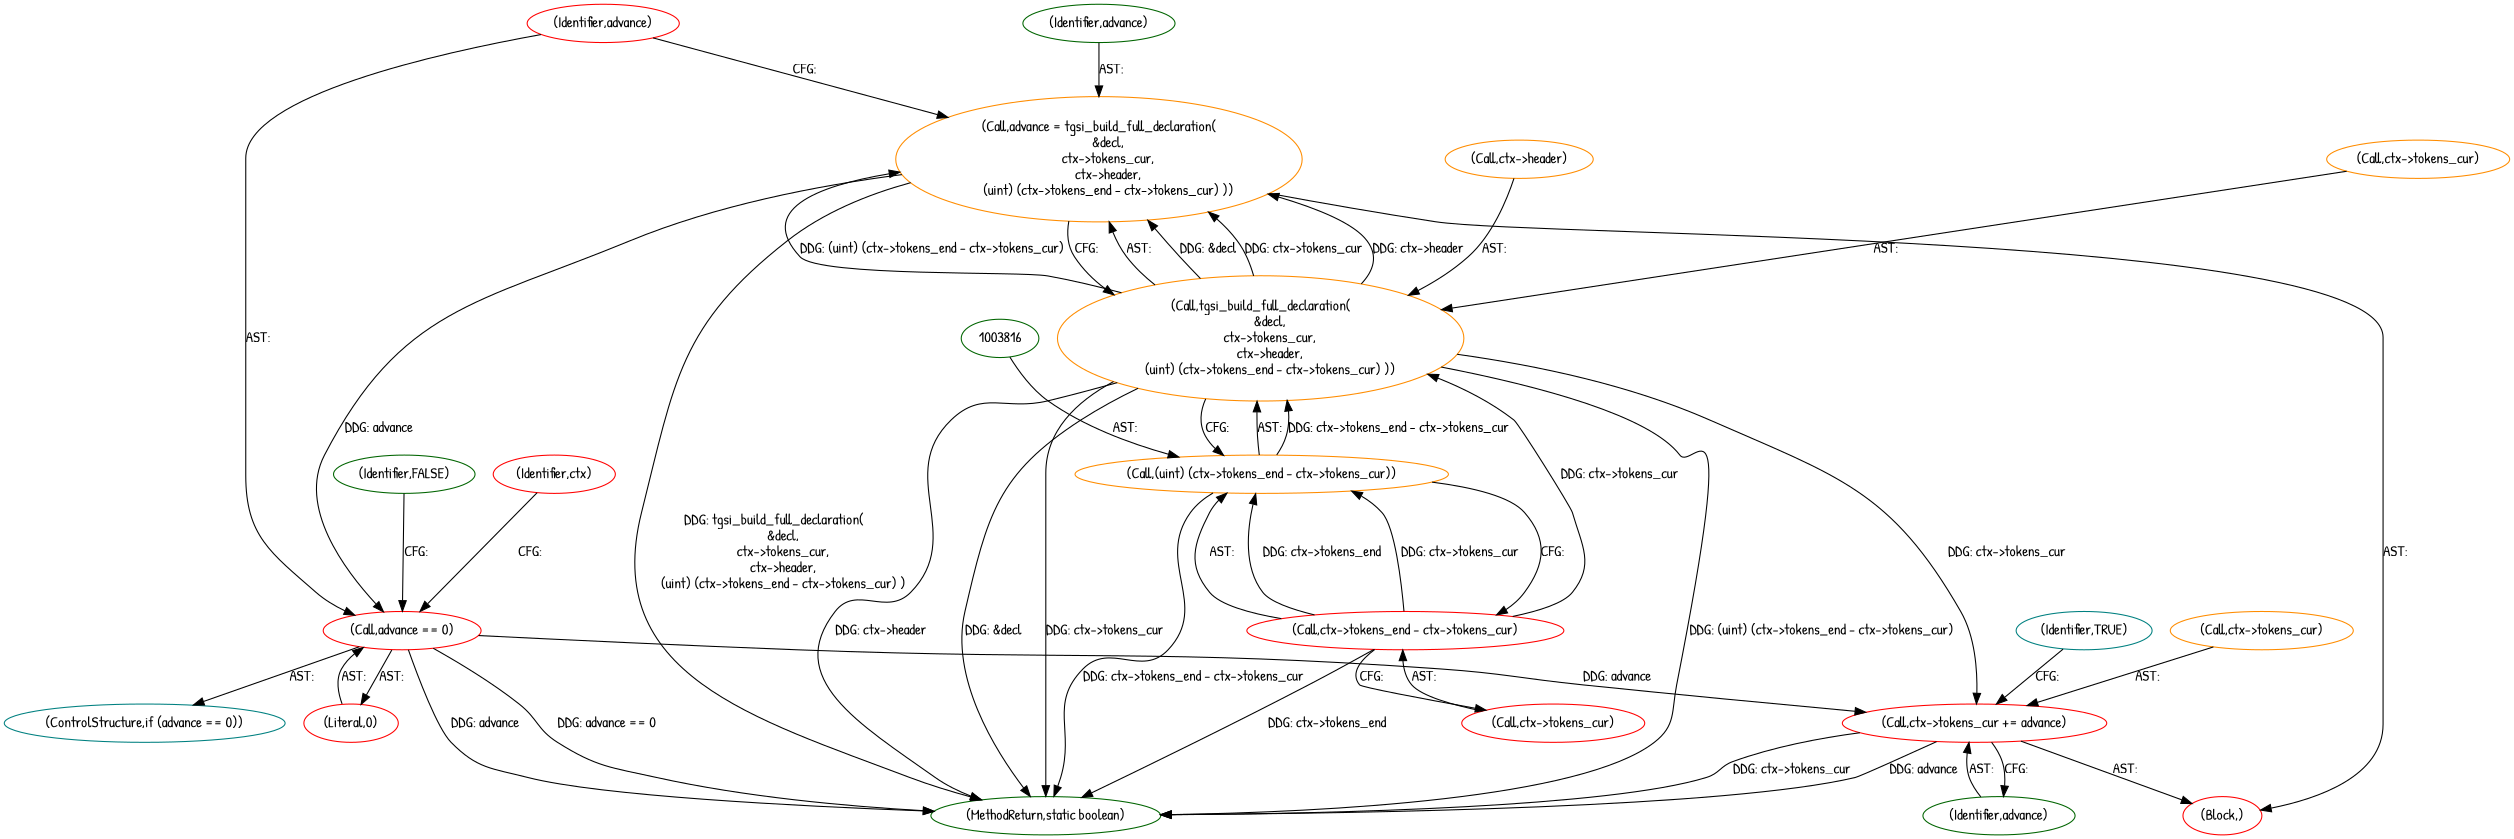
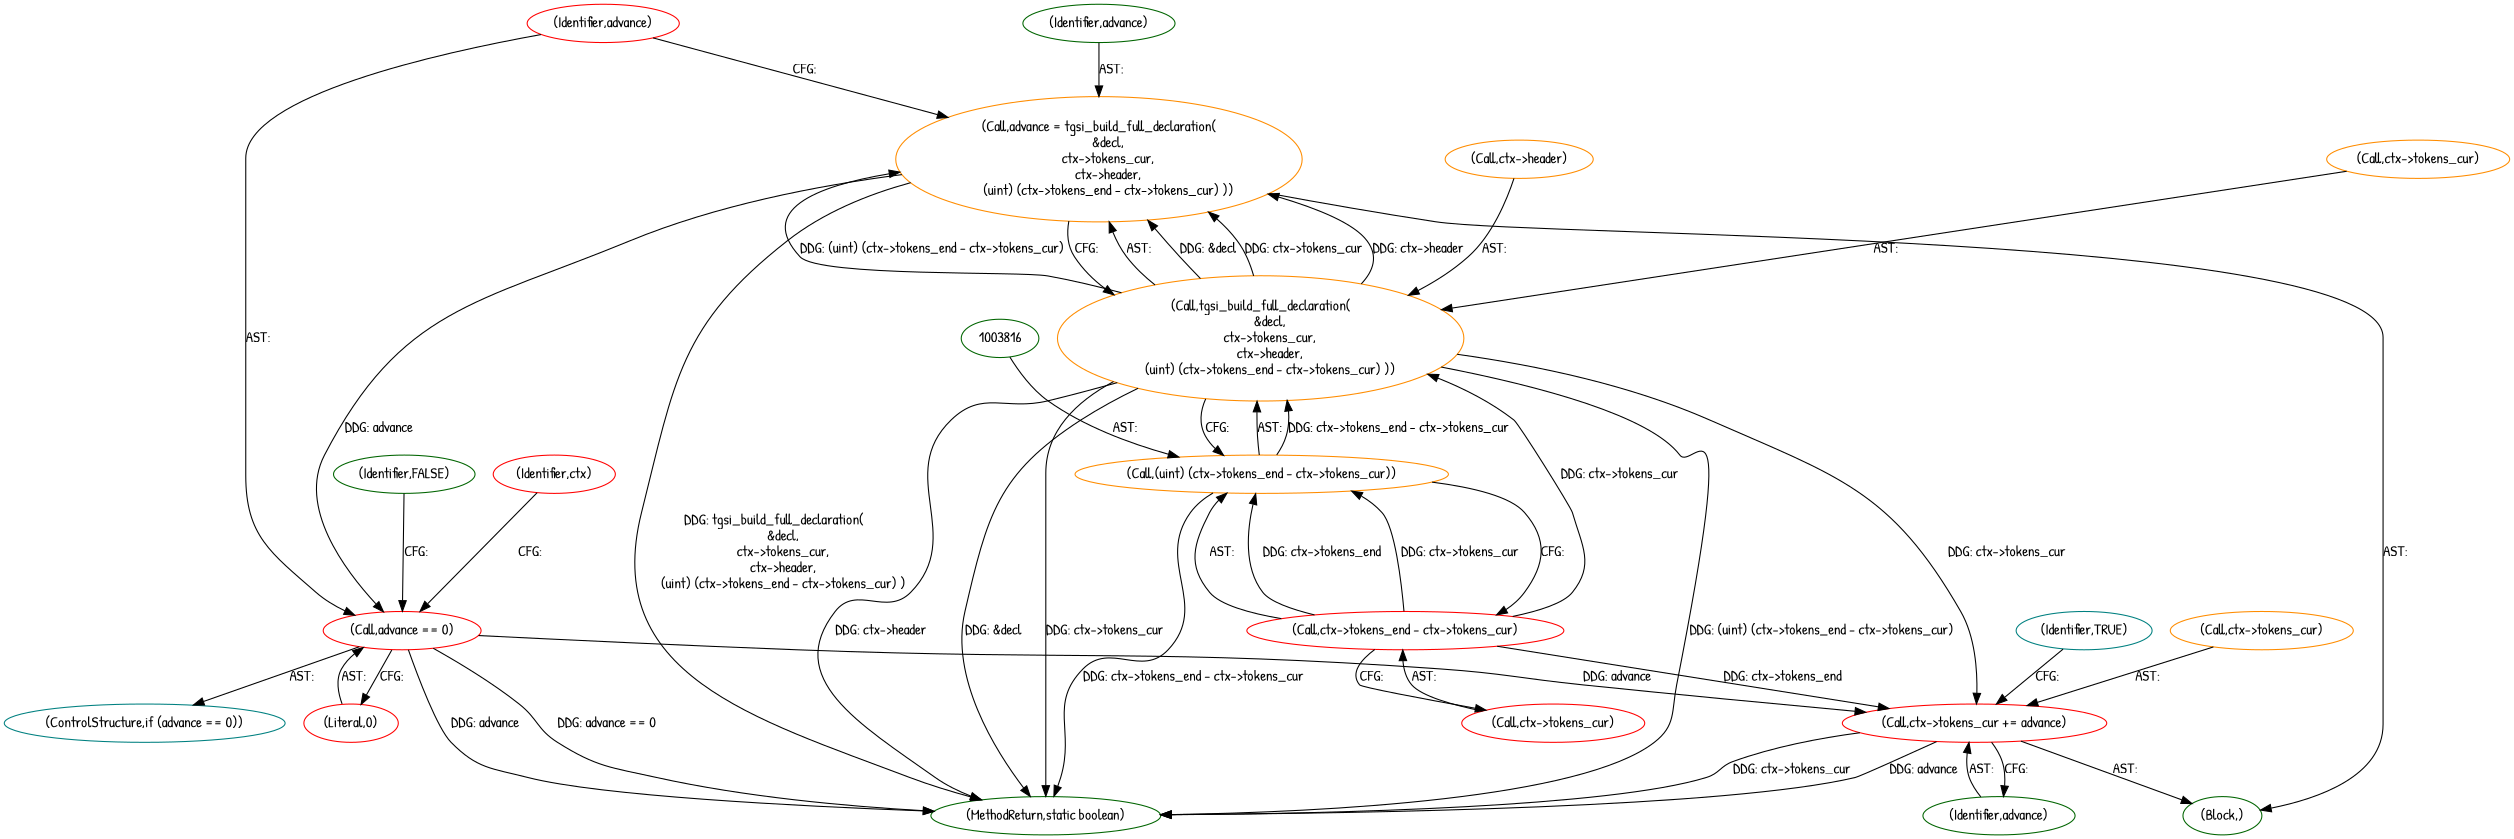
(394, 677) -> (394, 677)
(1234, 723) -> (1688, 677)
(2222, 816) -> (2222, 816)
